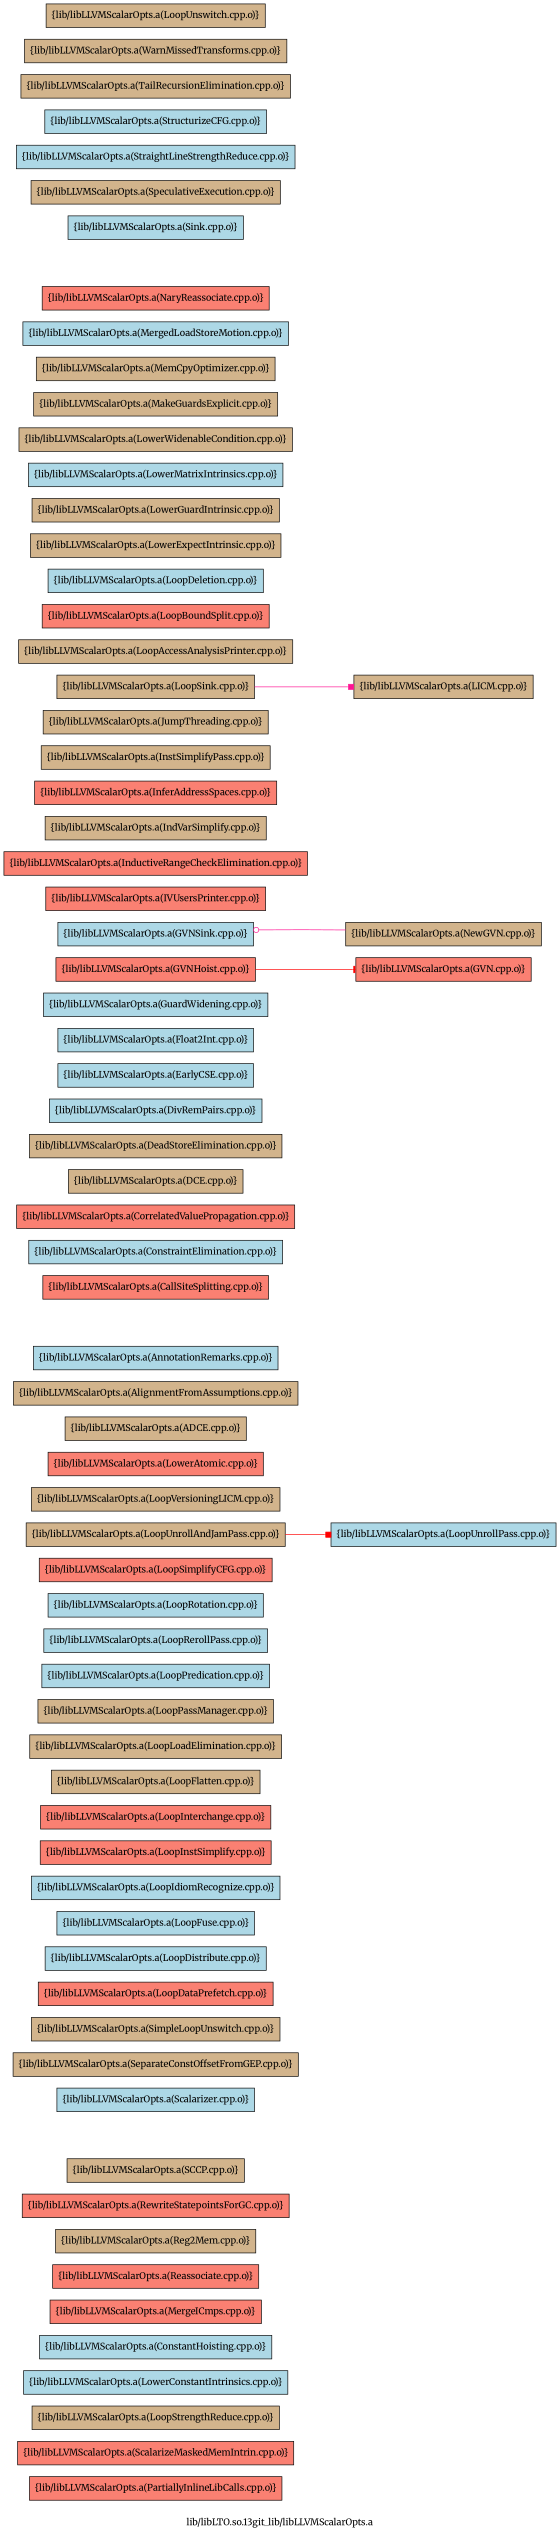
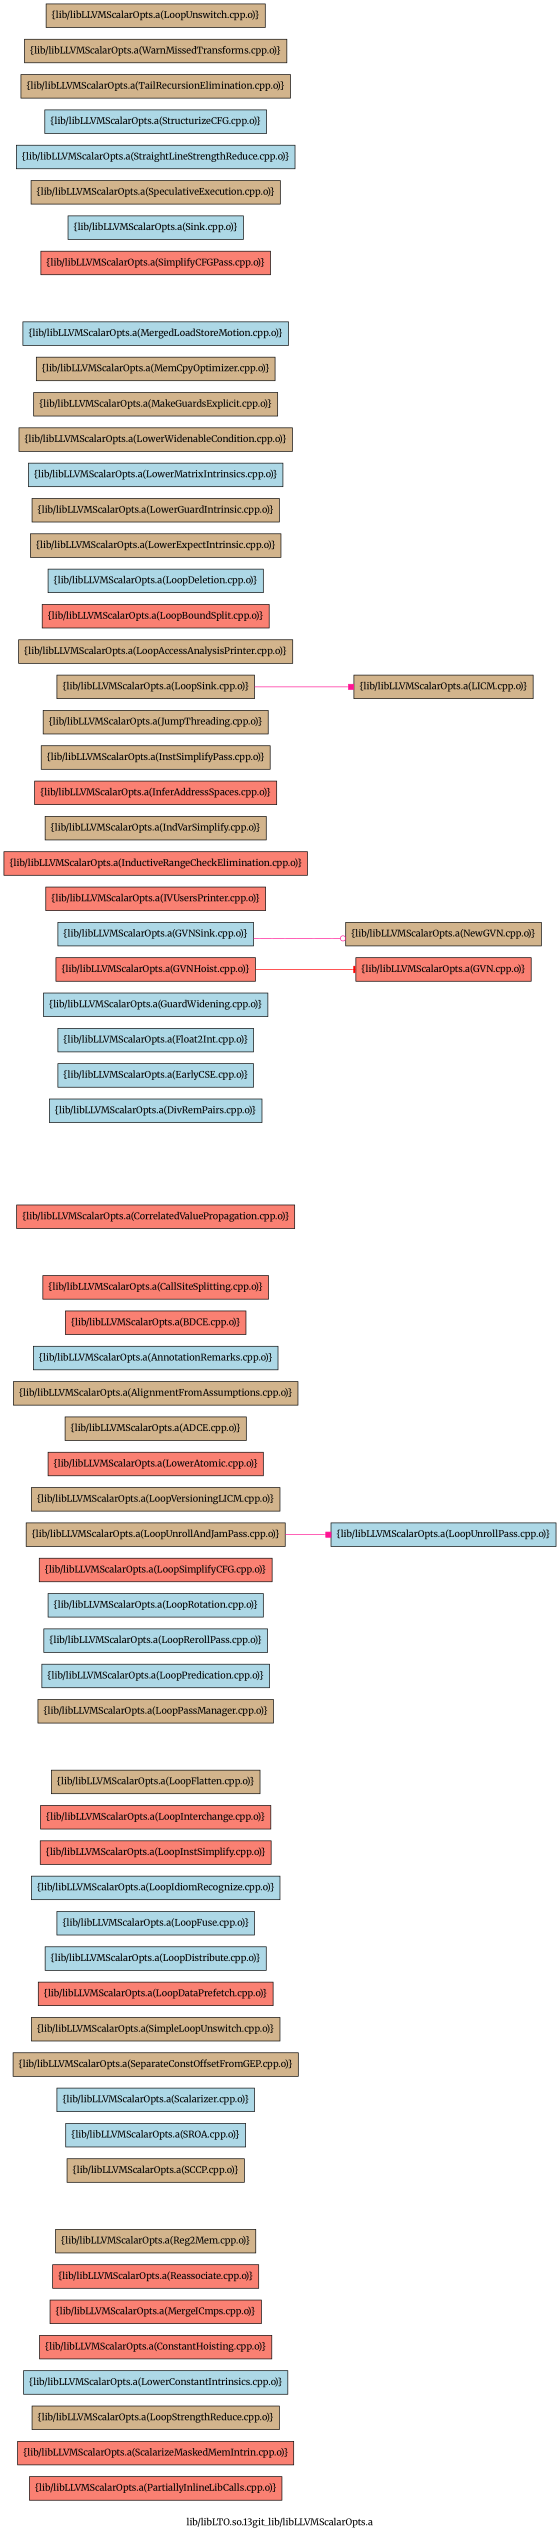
none -> (156, 263)
(156, 298) -> none
(302, 930) -> (297, 939)
(156, 1146) -> none
(156, 1181) -> none
(156, 1252) -> none
none -> (156, 1323)
(305, 1535) -> (305, 1535)
(156, 1747) -> none
none -> (156, 2135)
(156, 2206) -> none
(156, 2347) -> (156, 2347)
